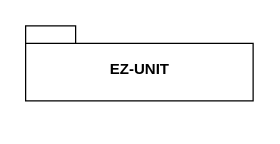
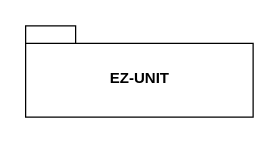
(139, 63) -> (139, 71)
